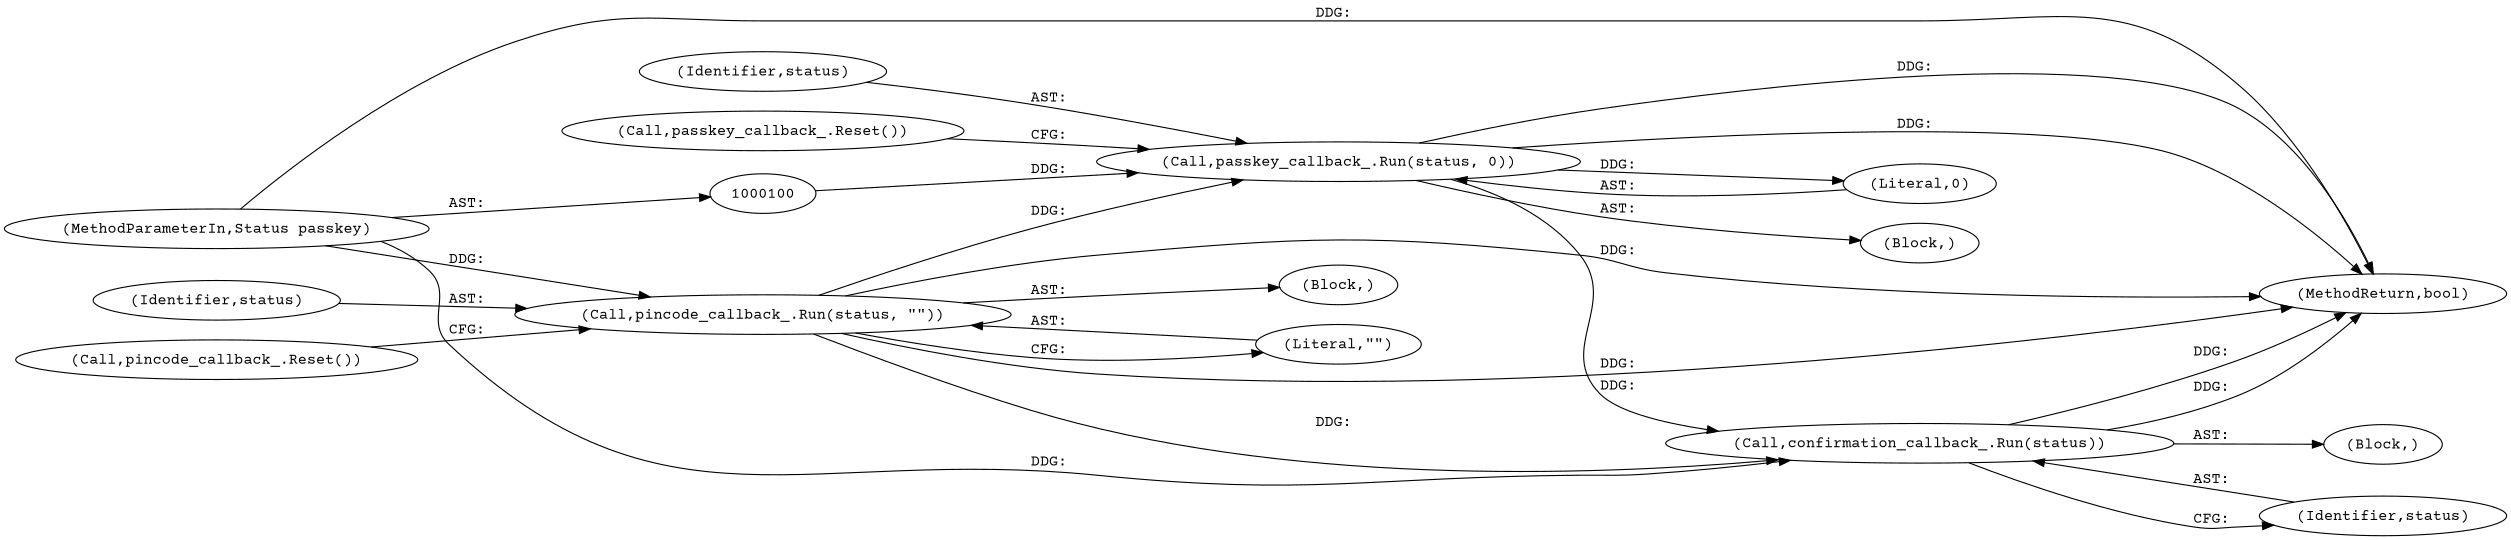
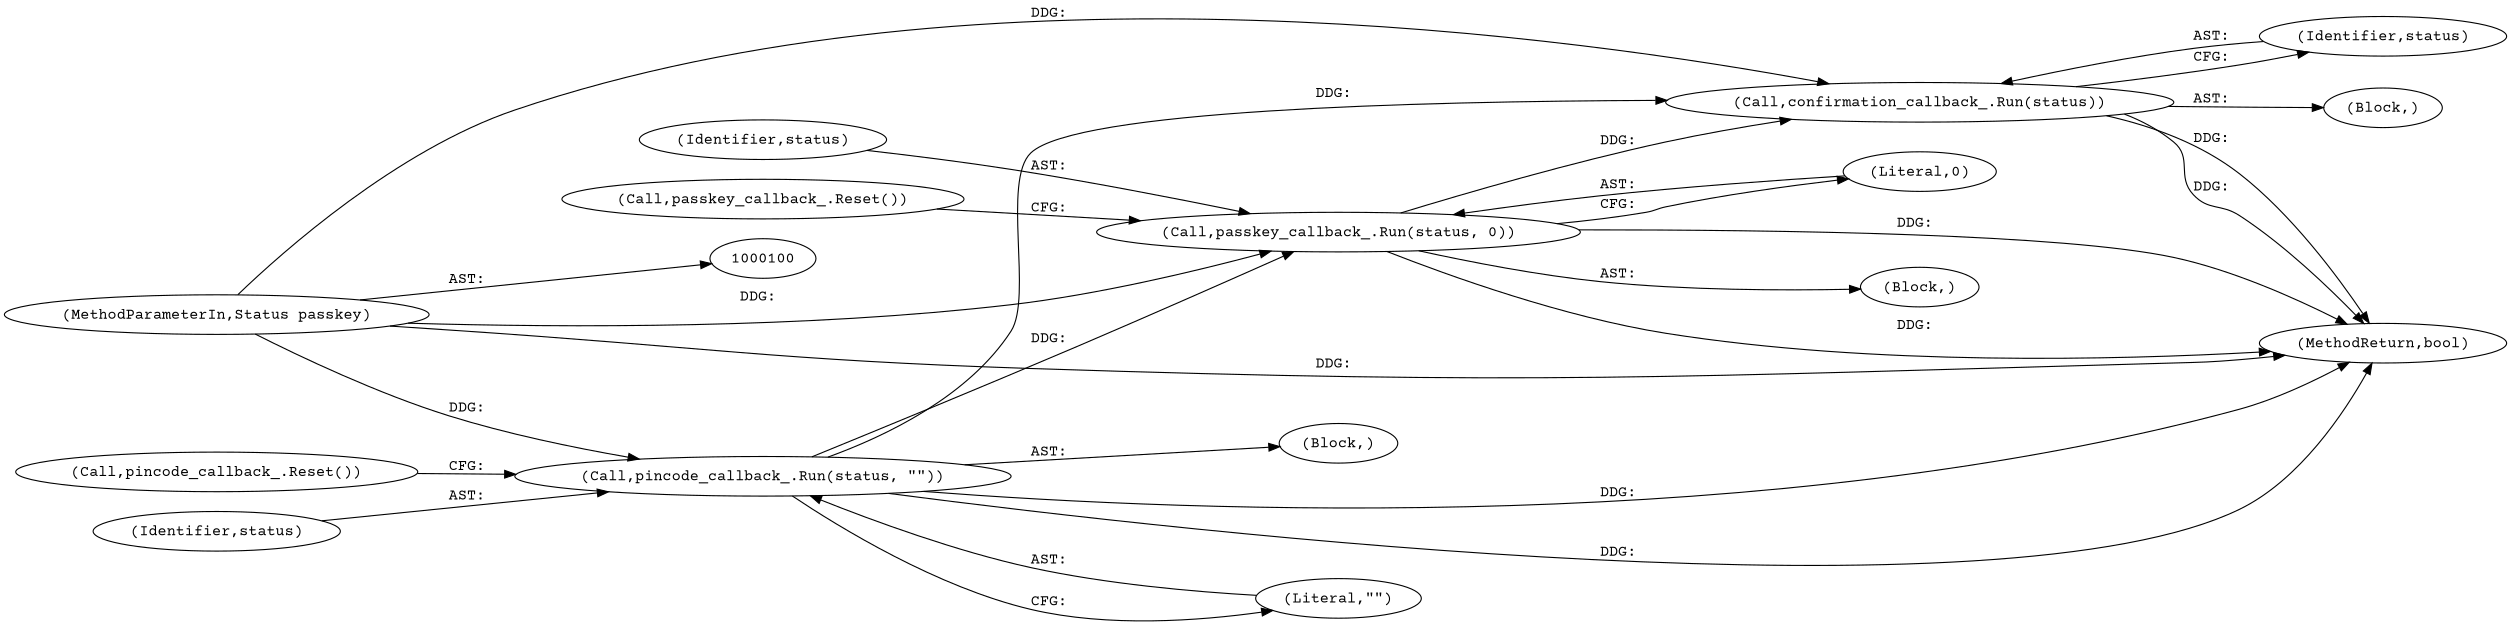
(1623, 164) -> (1623, 204)
(971, 182) -> (837, 319)
